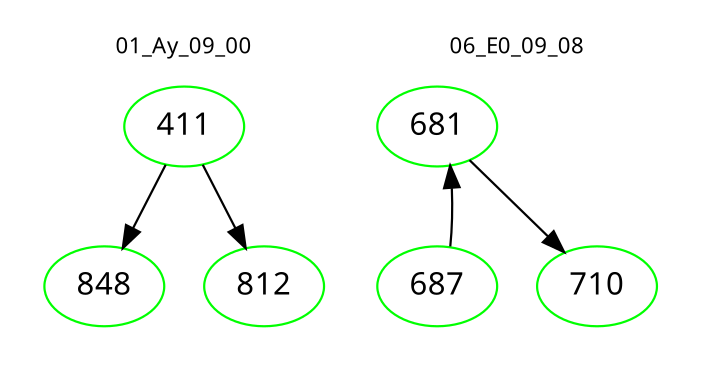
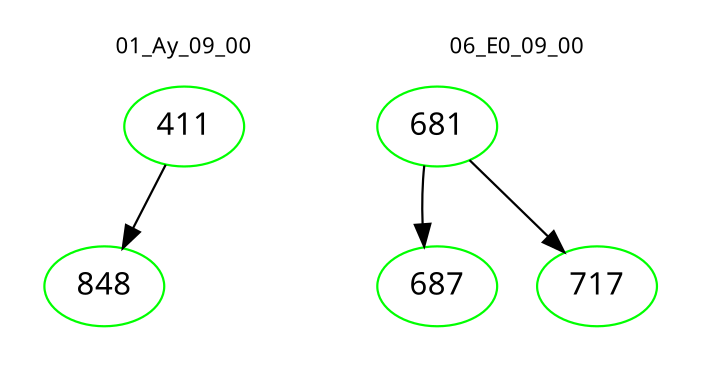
(517, 48) -> (517, 48)
(452, 217) -> (422, 195)
(264, 286) -> none
(597, 286) -> (597, 286)
